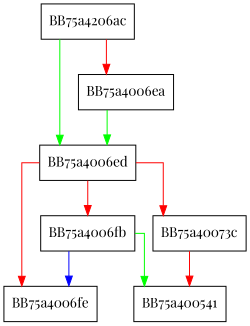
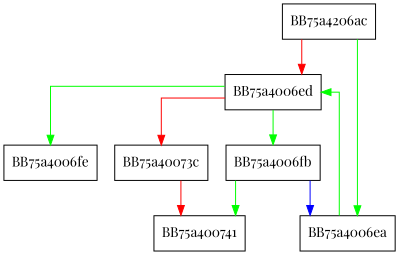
(106, 52) -> (357, 123)
(60, 87) -> (302, 52)
(88, 193) -> (273, 122)
(22, 211) -> (113, 86)
(69, 264) -> (310, 193)
(180, 304) -> (200, 233)
